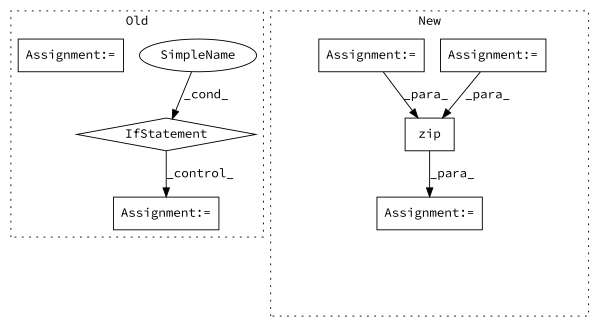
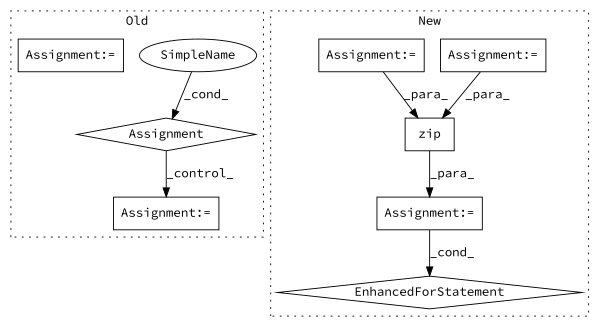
(166, 134) -> (166, 134)
none -> (430, 292)
